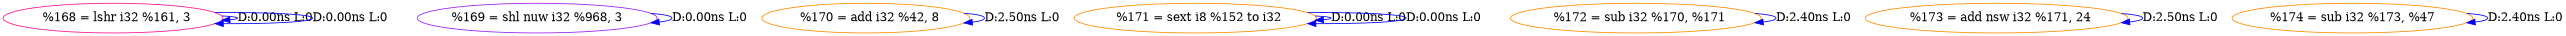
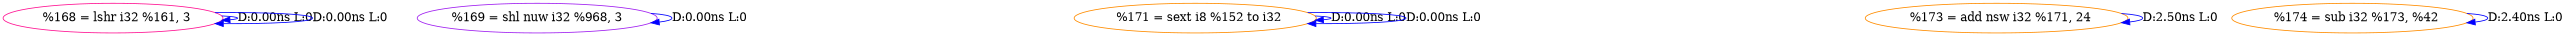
(866, 18) -> none
(1636, 18) -> none
(2352, 18) -> (2352, 18)
